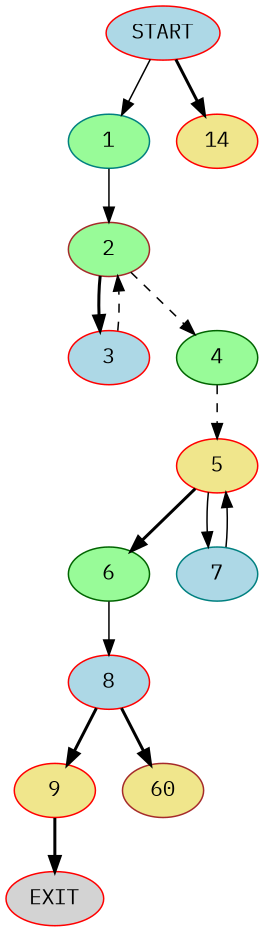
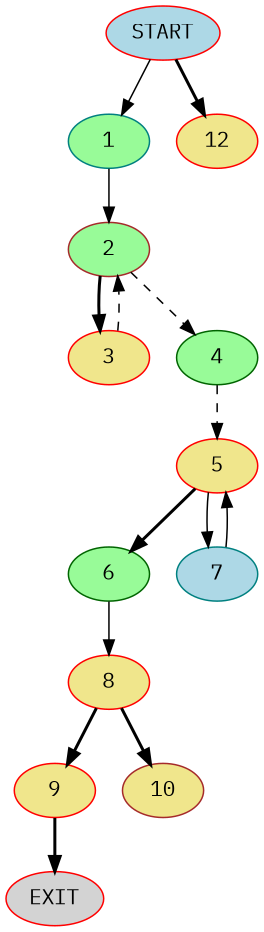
(217, 141) -> (217, 141)
(109, 358) -> (109, 358)
(109, 682) -> (109, 682)
(163, 790) -> (163, 790)
